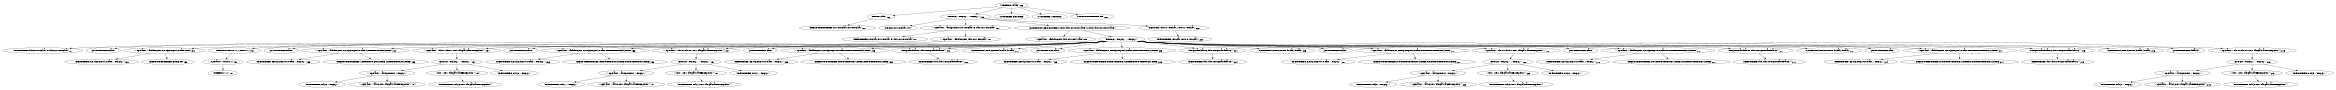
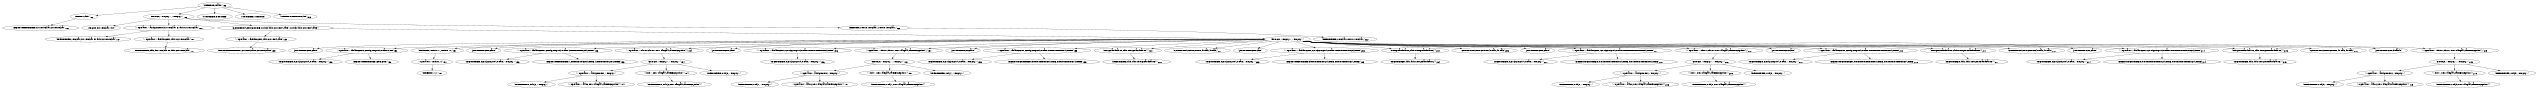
none -> (247, 51)
(615, 62) -> none
